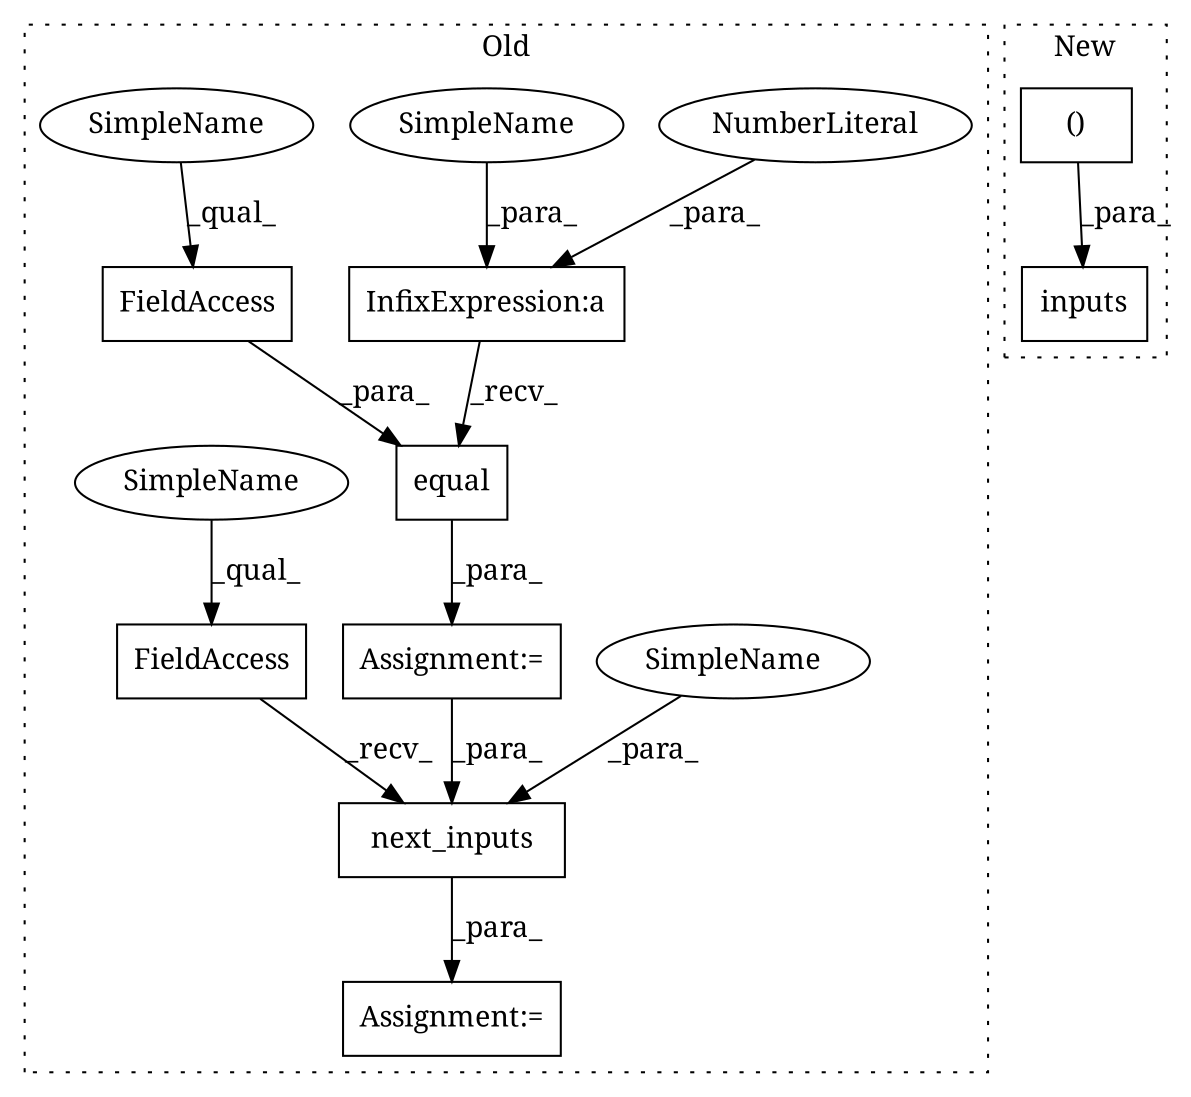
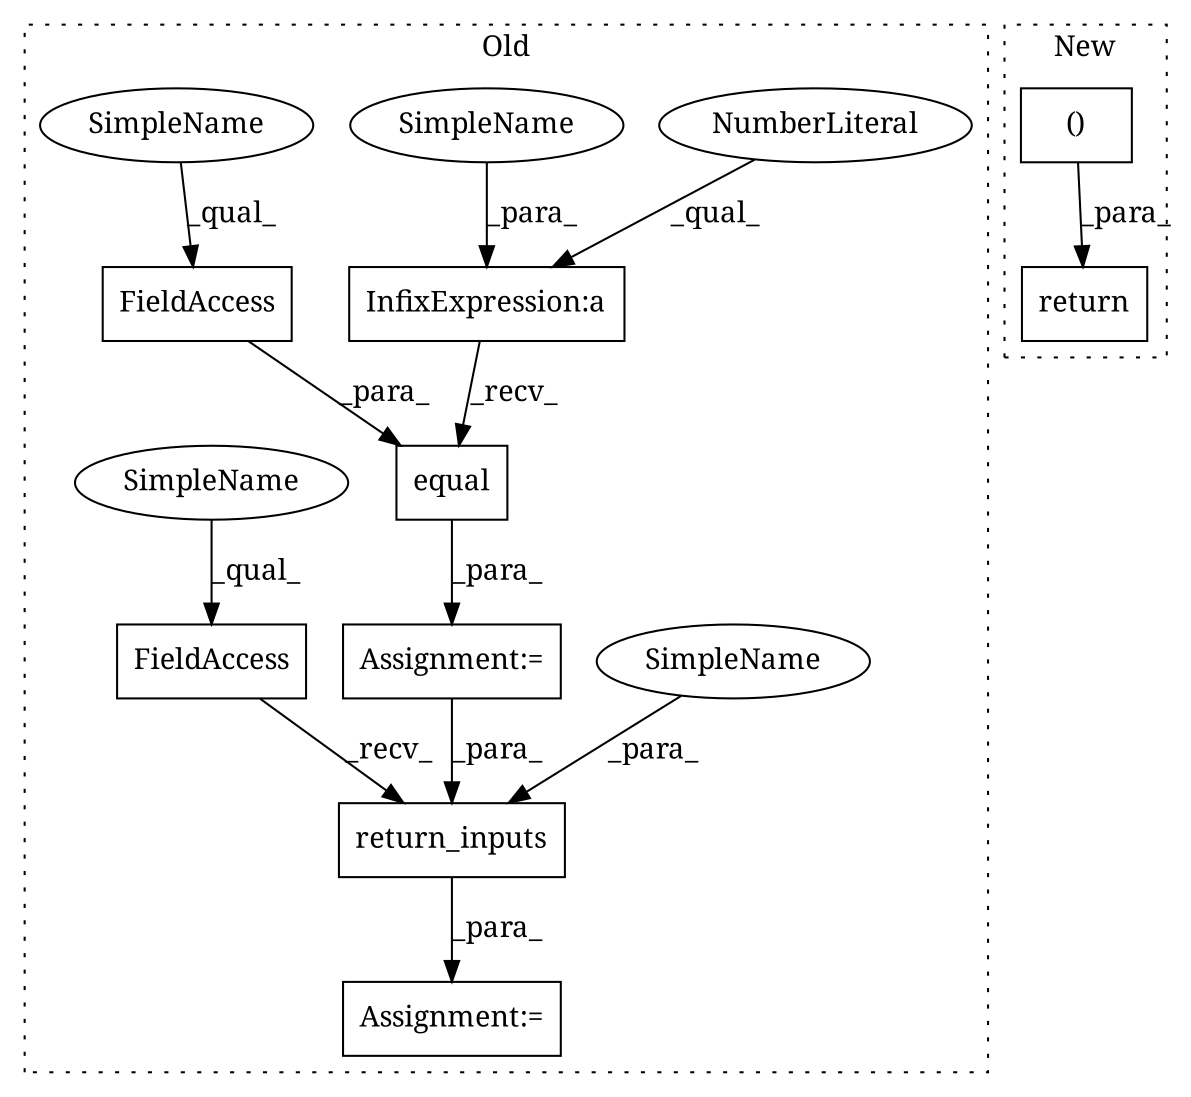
(716, 215) -> (716, 215)
(1085, 304) -> (1085, 304)
(452, 840) -> (452, 840)
